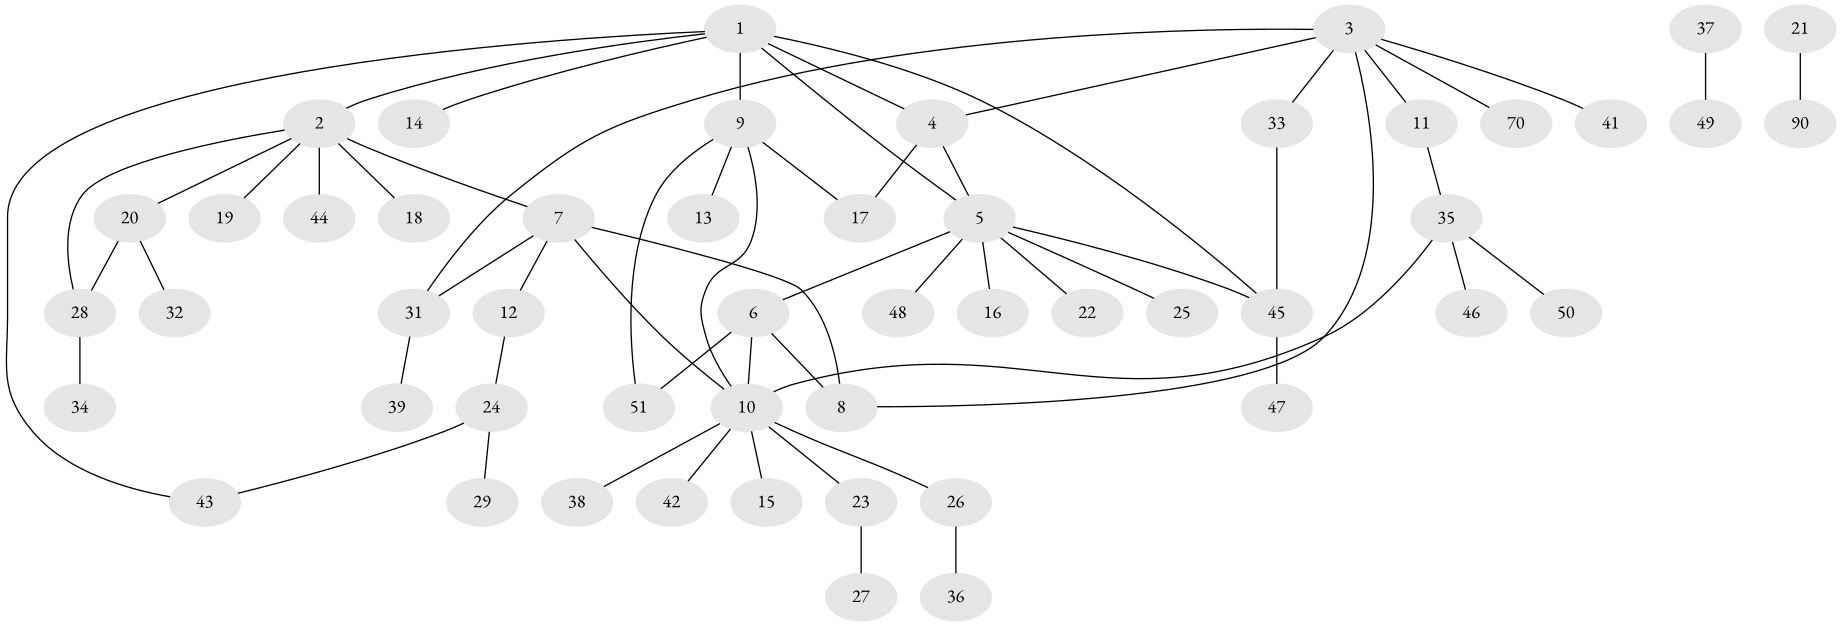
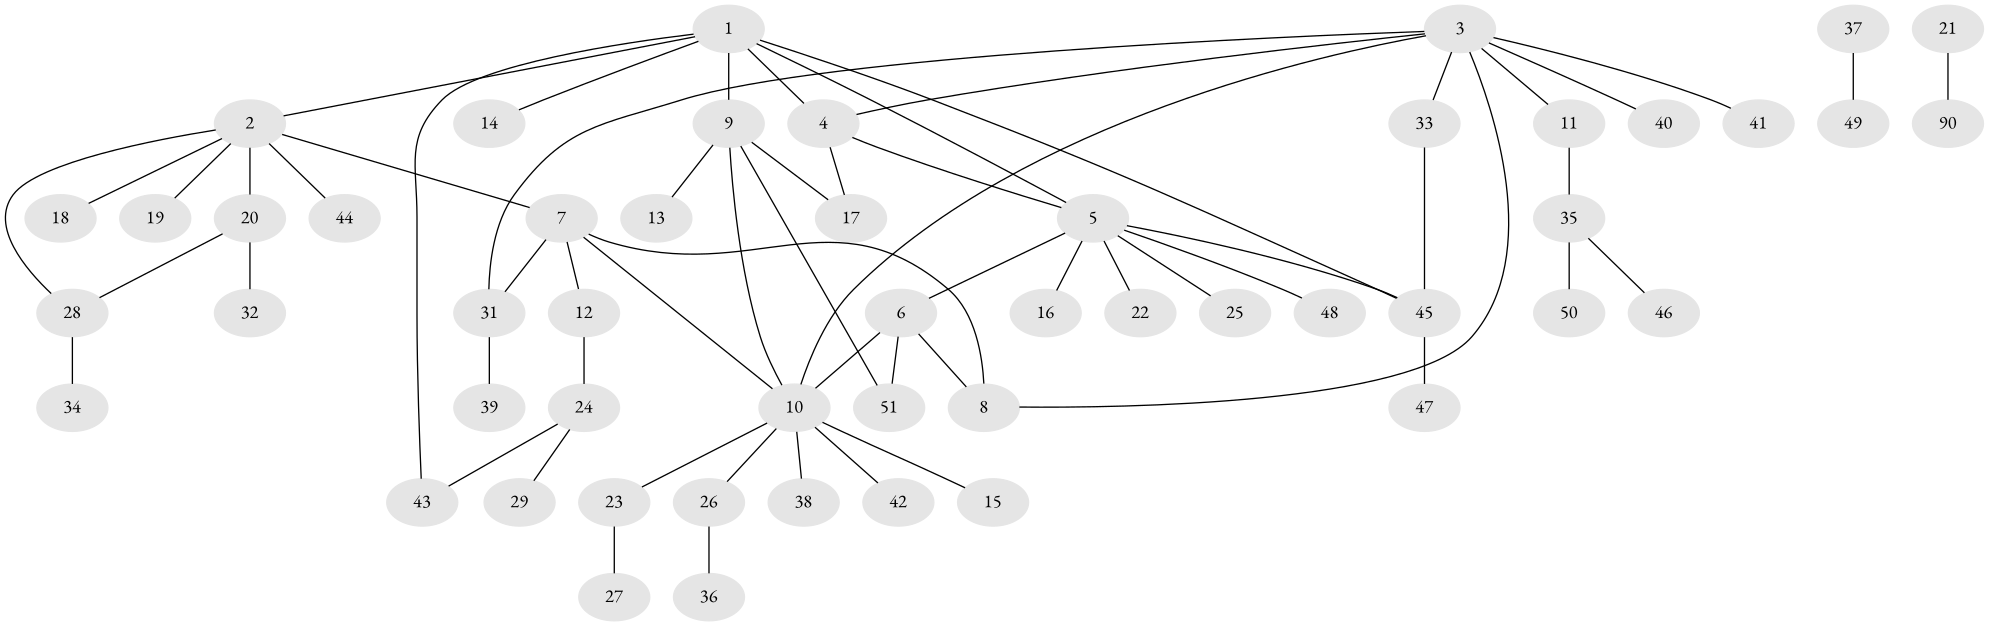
(1516, 124) -> (1664, 124)
(1123, 378) -> (1071, 145)
